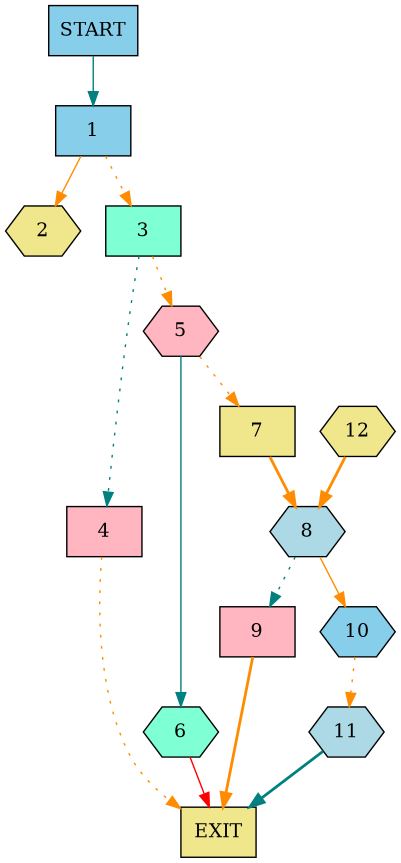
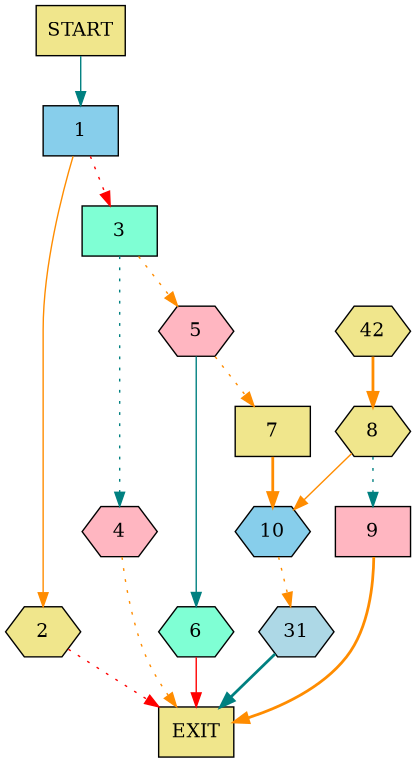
(93, 31) -> (81, 31)
(115, 175) -> (98, 174)
(358, 431) -> (373, 331)
(279, 475) -> (273, 475)
(104, 532) -> (120, 532)
(308, 532) -> (373, 431)
none -> (108, 674)
(347, 732) -> (296, 632)
